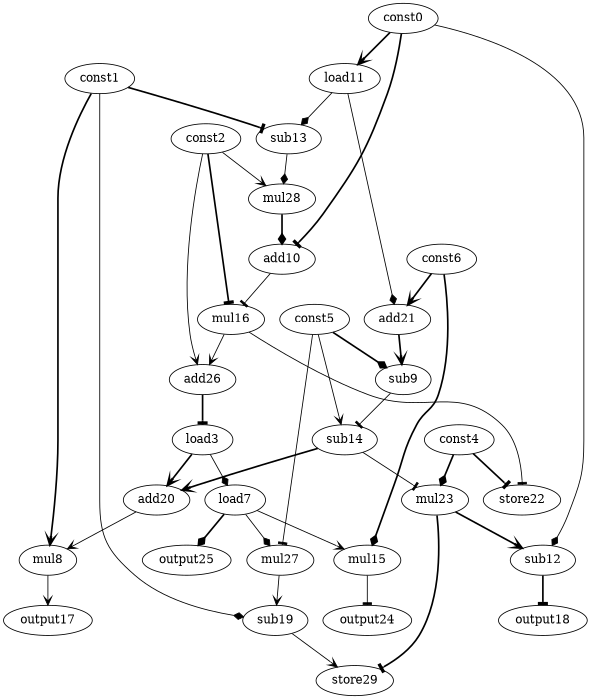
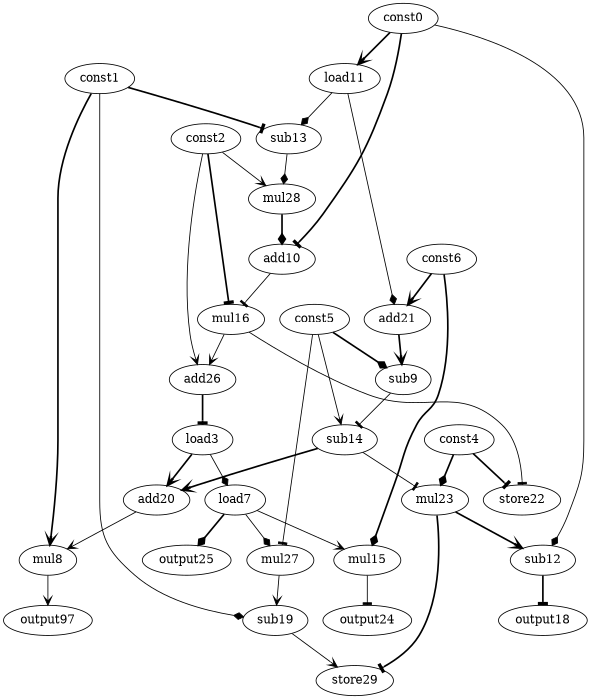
(48, 620) -> (48, 620)
